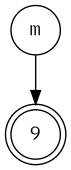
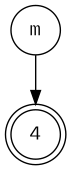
(36, 134) -> (36, 134)
